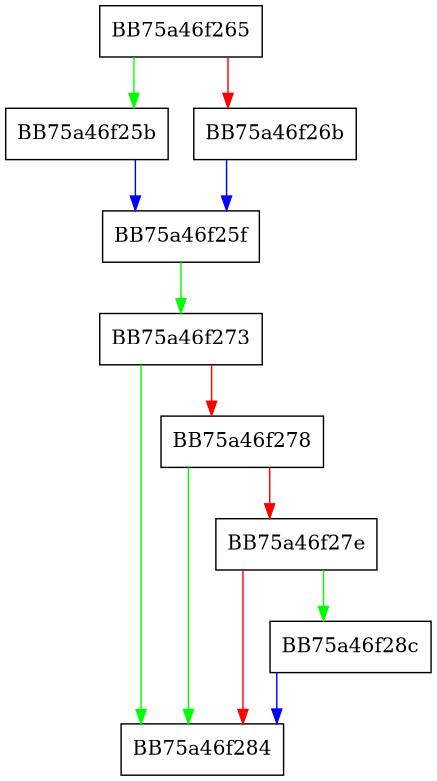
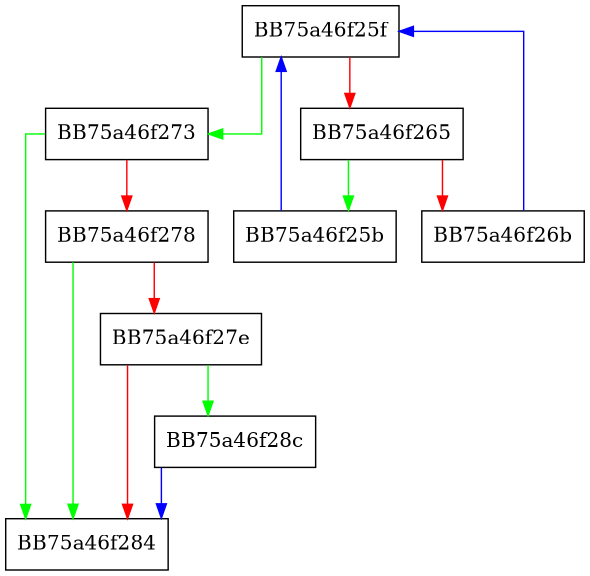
none -> (350, 75)
